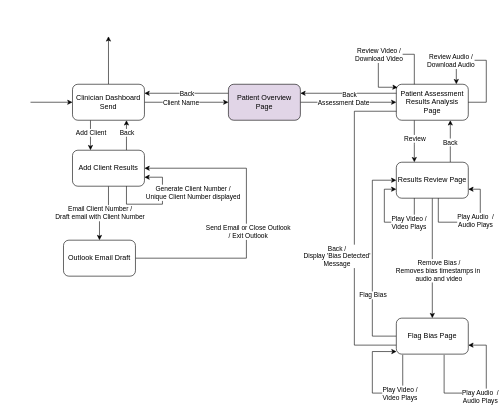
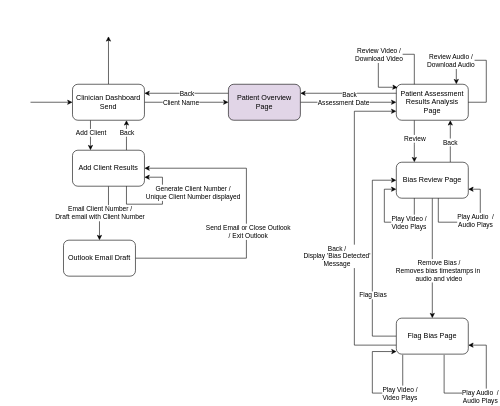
(392, 111) -> (390, 111)
(432, 180) -> (432, 180)
